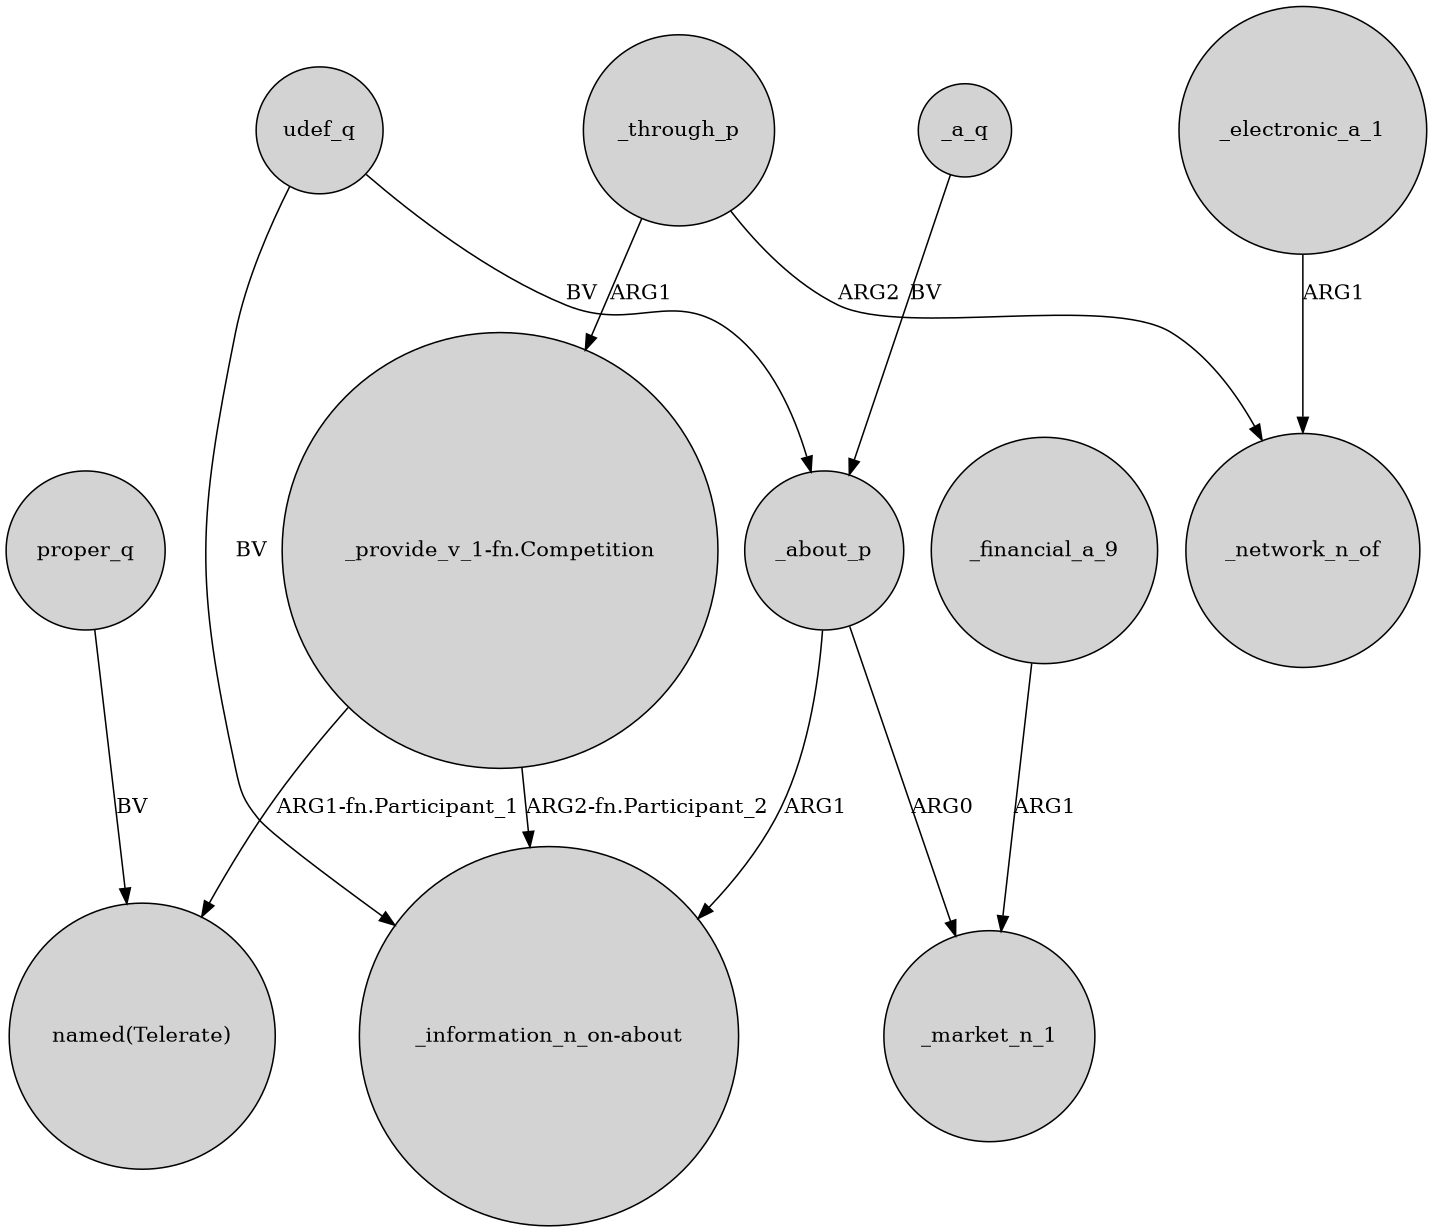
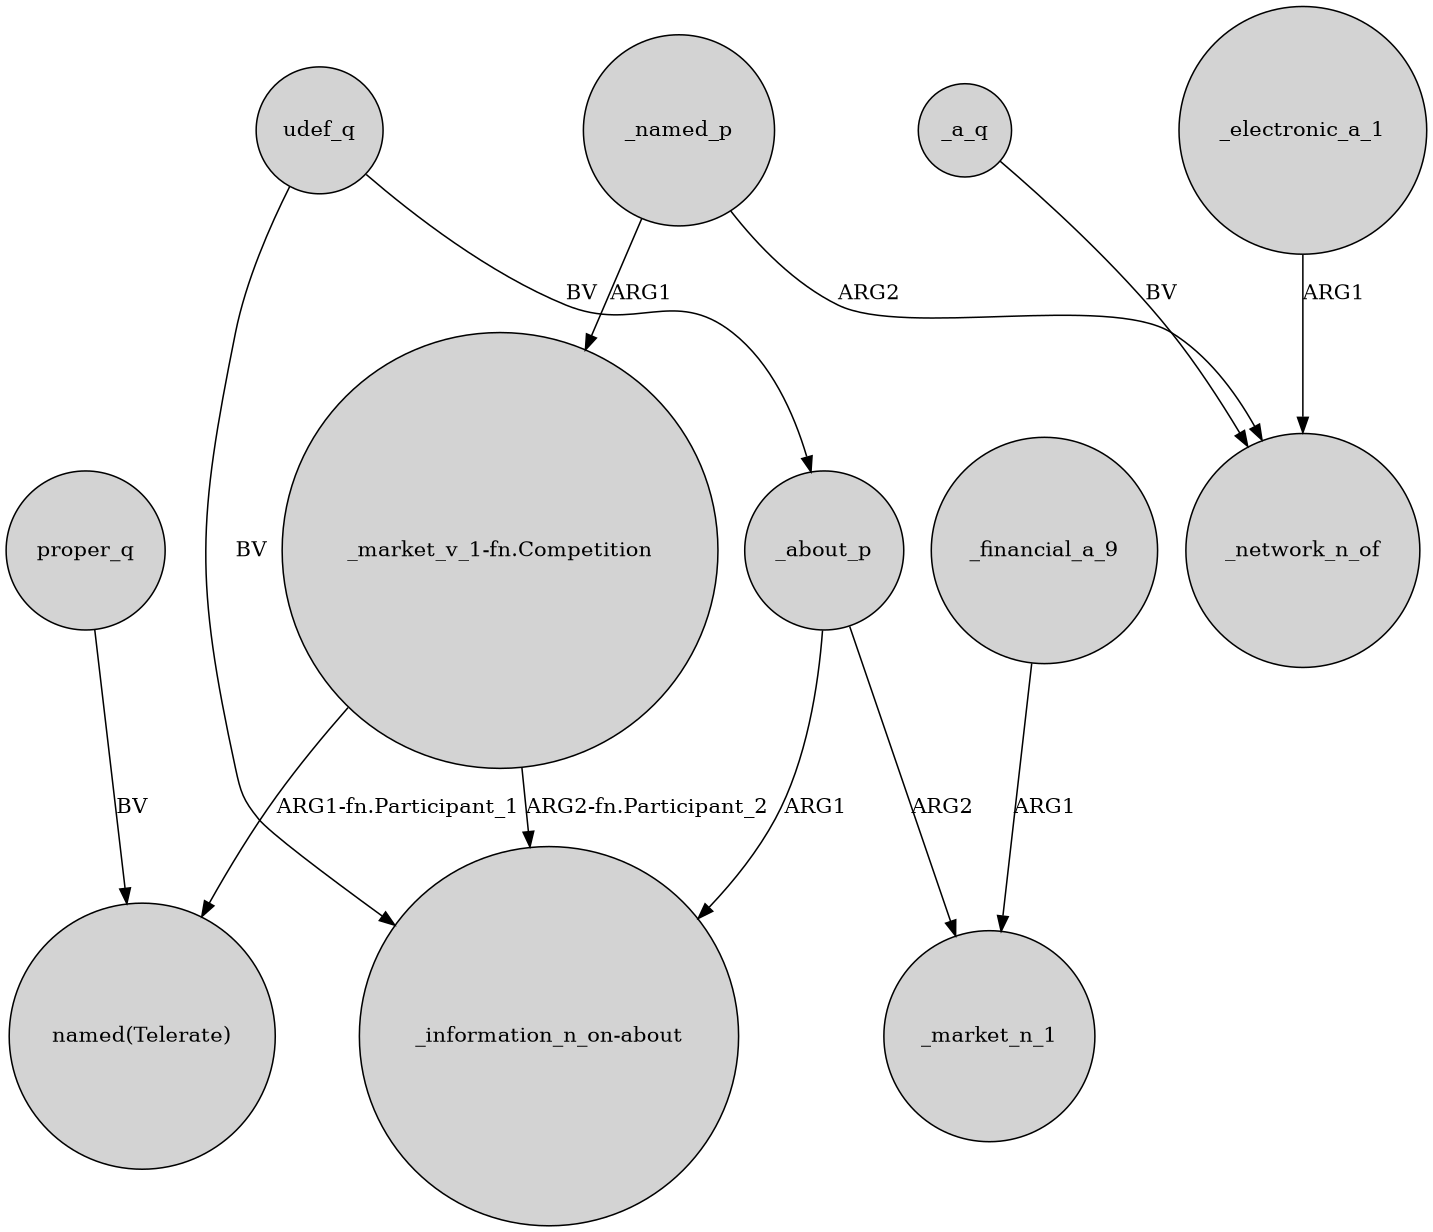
(679, 130) -> (679, 130)
(907, 303) -> (1132, 287)
(500, 550) -> (500, 550)
(943, 807) -> (943, 807)
